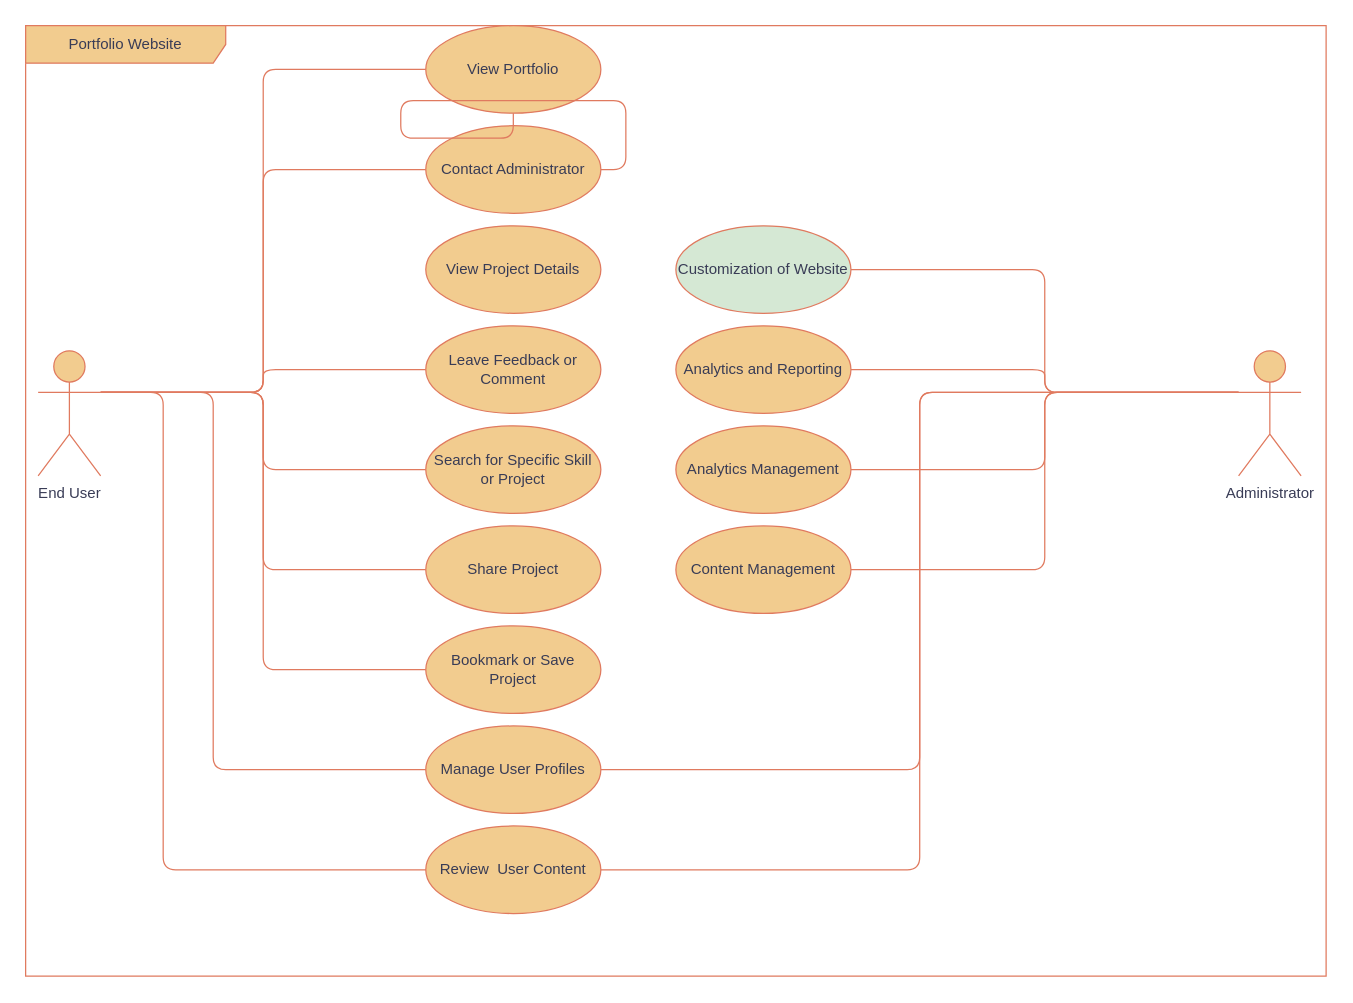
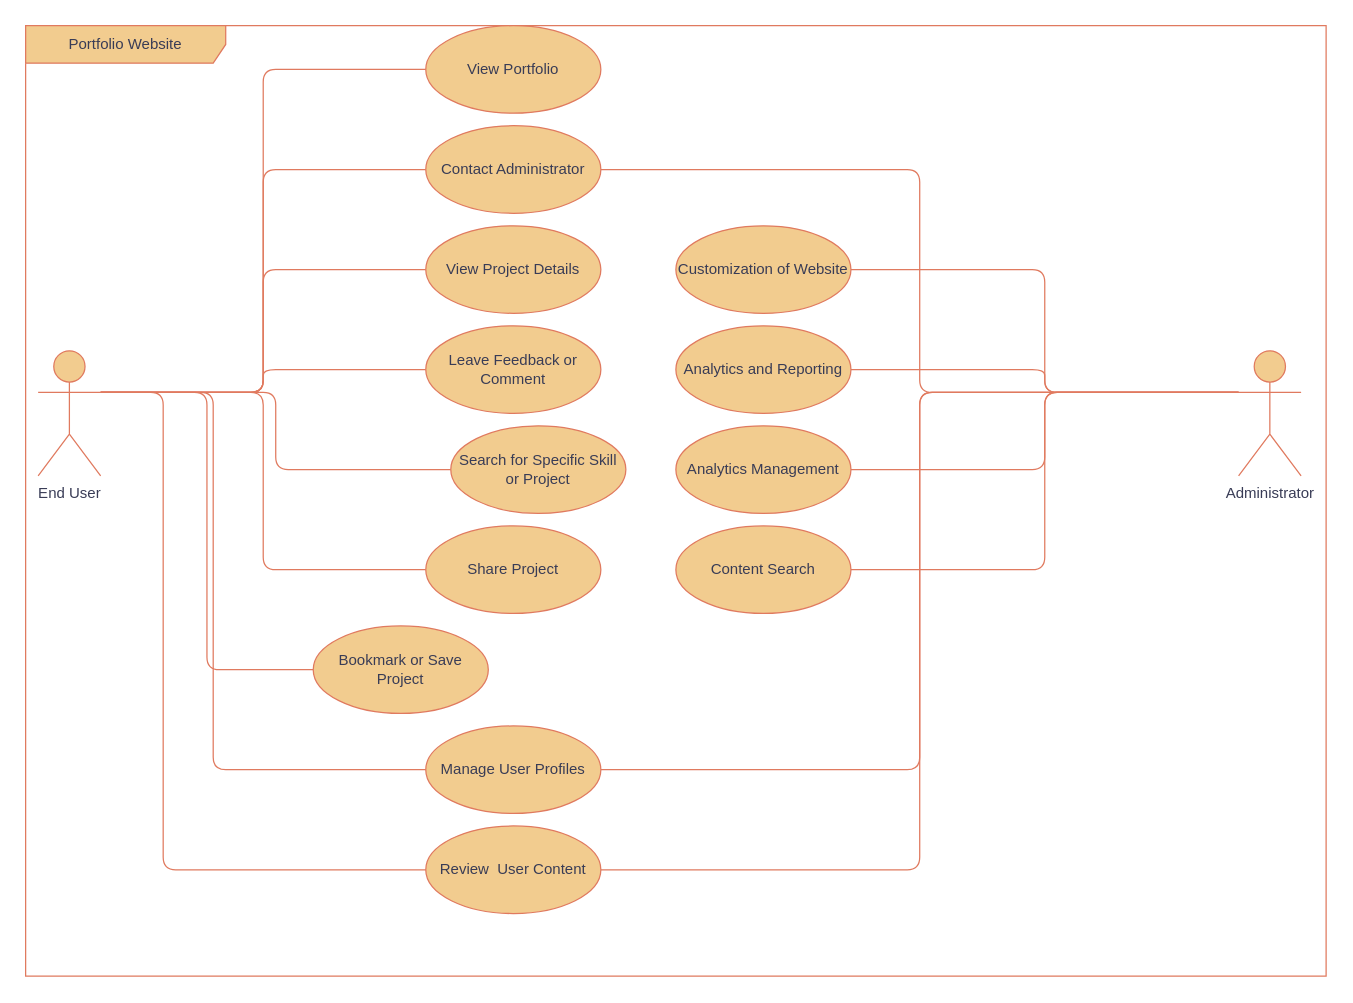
(508, 101) -> (870, 169)
none -> (347, 269)
(763, 269) -> (763, 269)
(513, 469) -> (538, 469)
(763, 569) -> (763, 569)
(513, 669) -> (401, 669)
